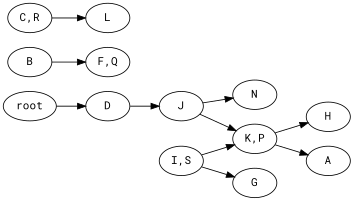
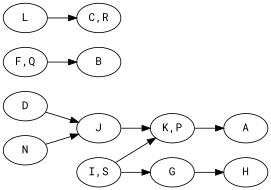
(65, 18) -> (58, 18)
(65, 62) -> (58, 62)
(214, 101) -> (58, 140)
(30, 106) -> none
(288, 129) -> (205, 172)
